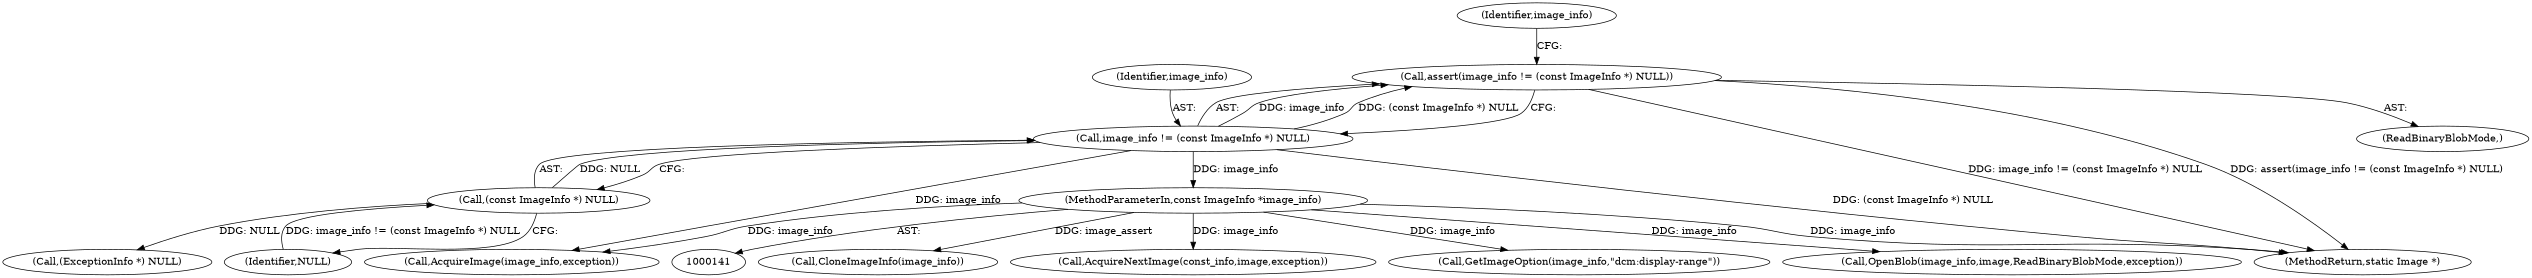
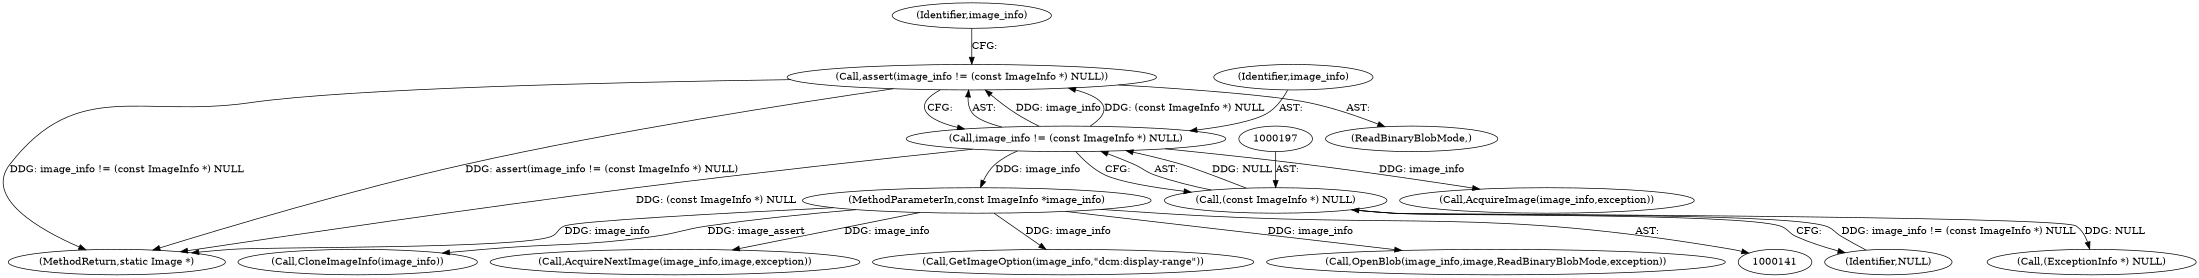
none -> (1276, 139)
(815, 217) -> none
(1193, 262) -> (675, 262)
